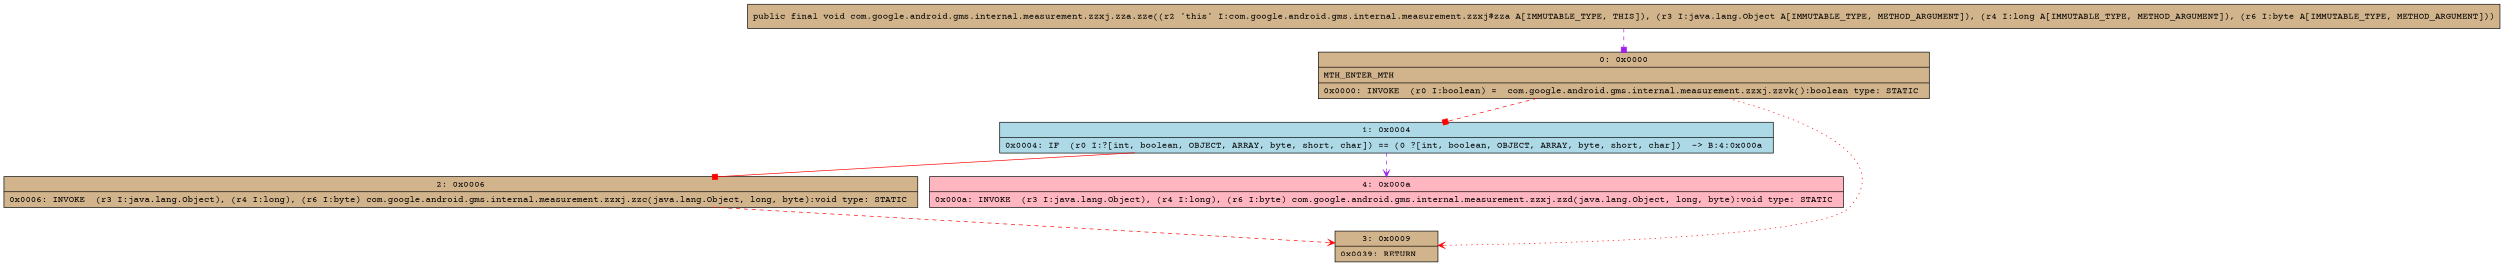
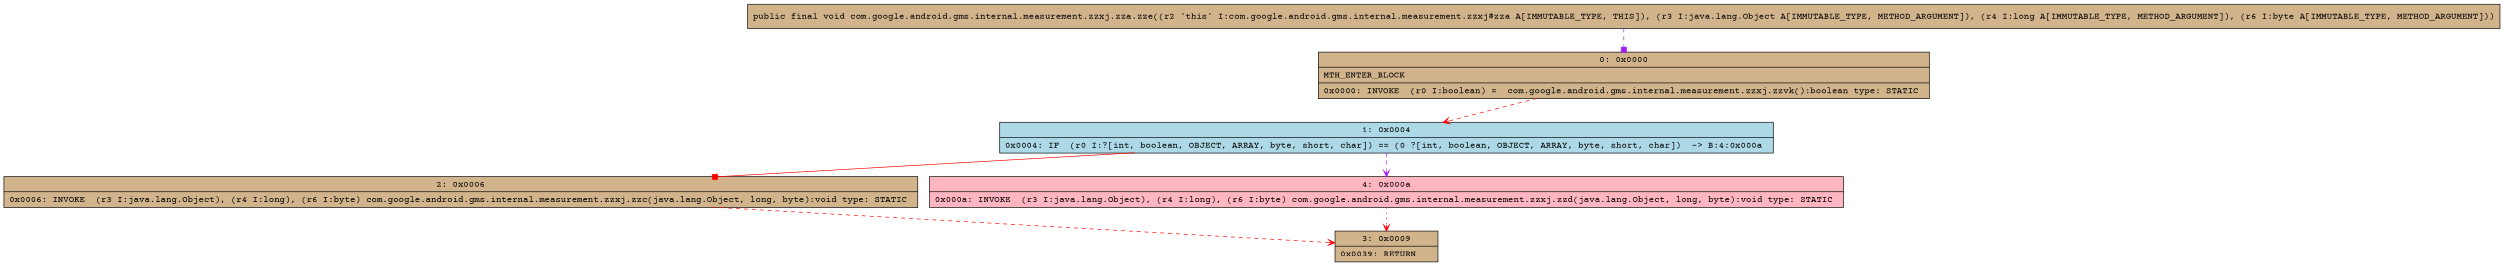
(1359, 75) -> (1364, 75)
(1493, 110) -> (1493, 110)
(1746, 231) -> (1386, 216)
